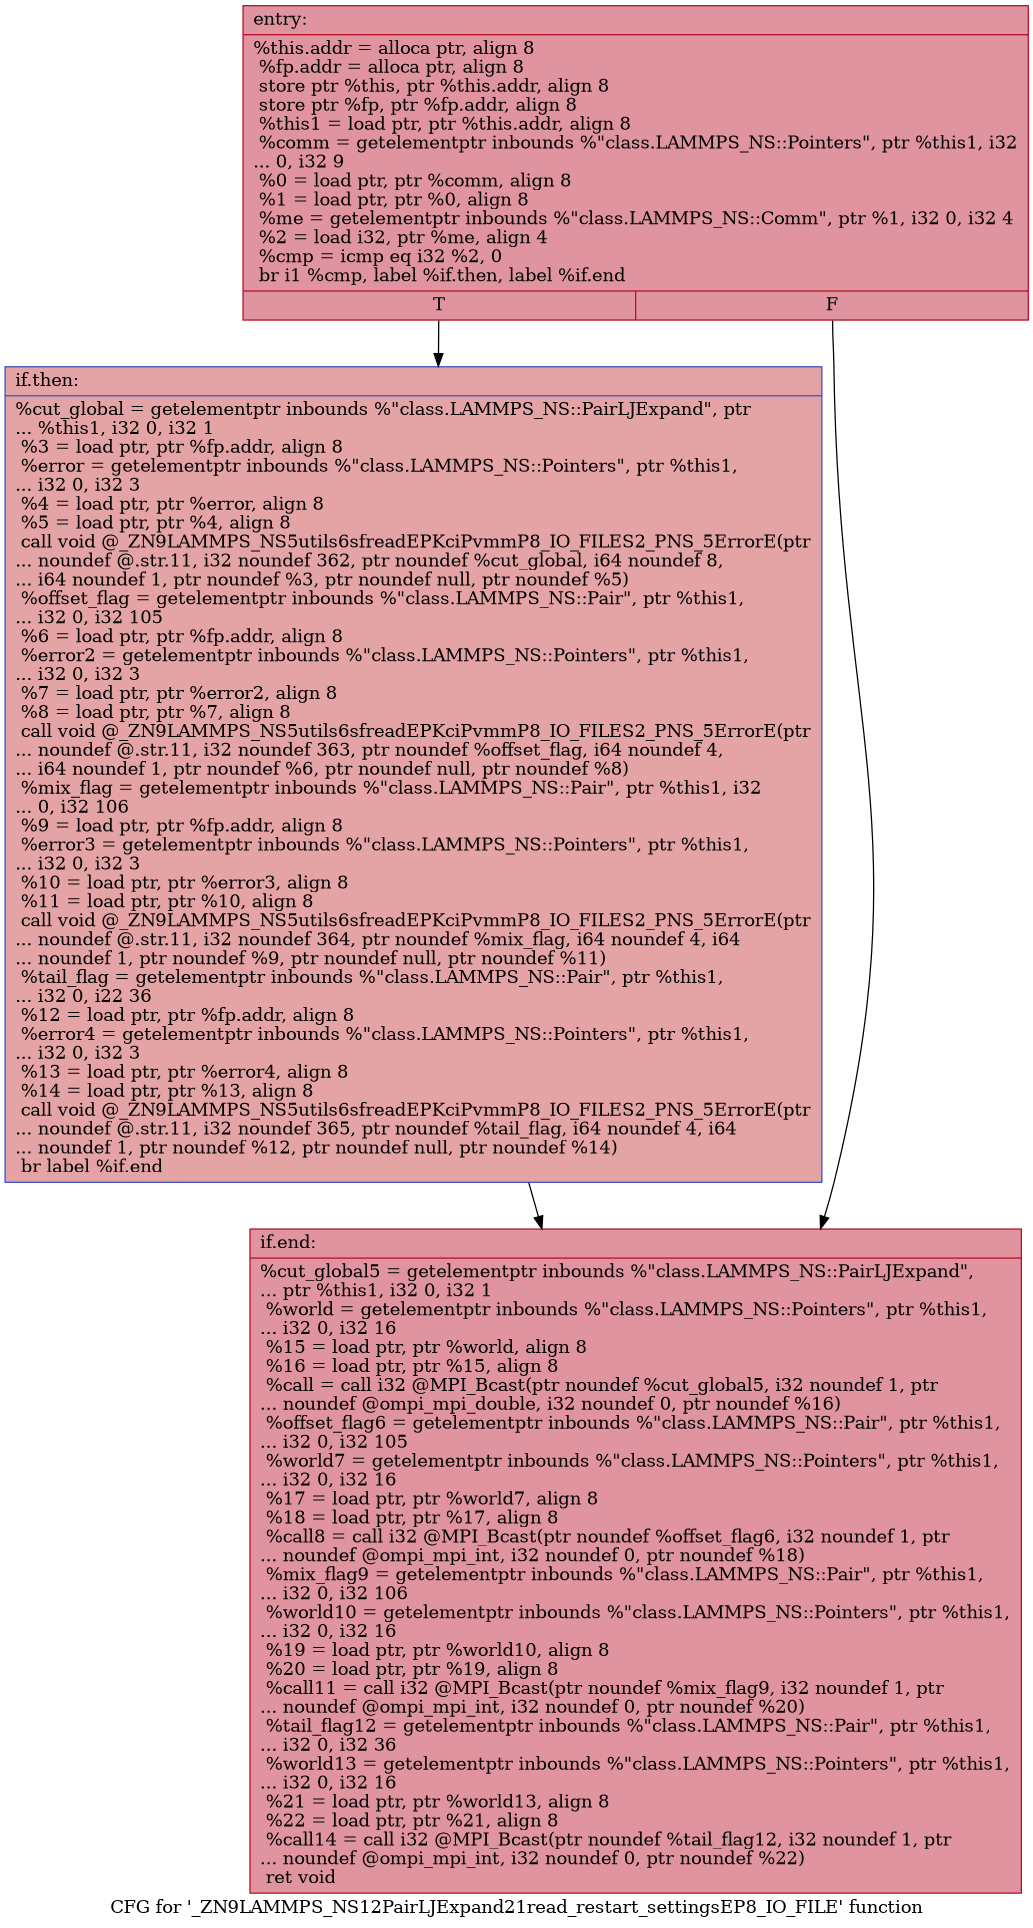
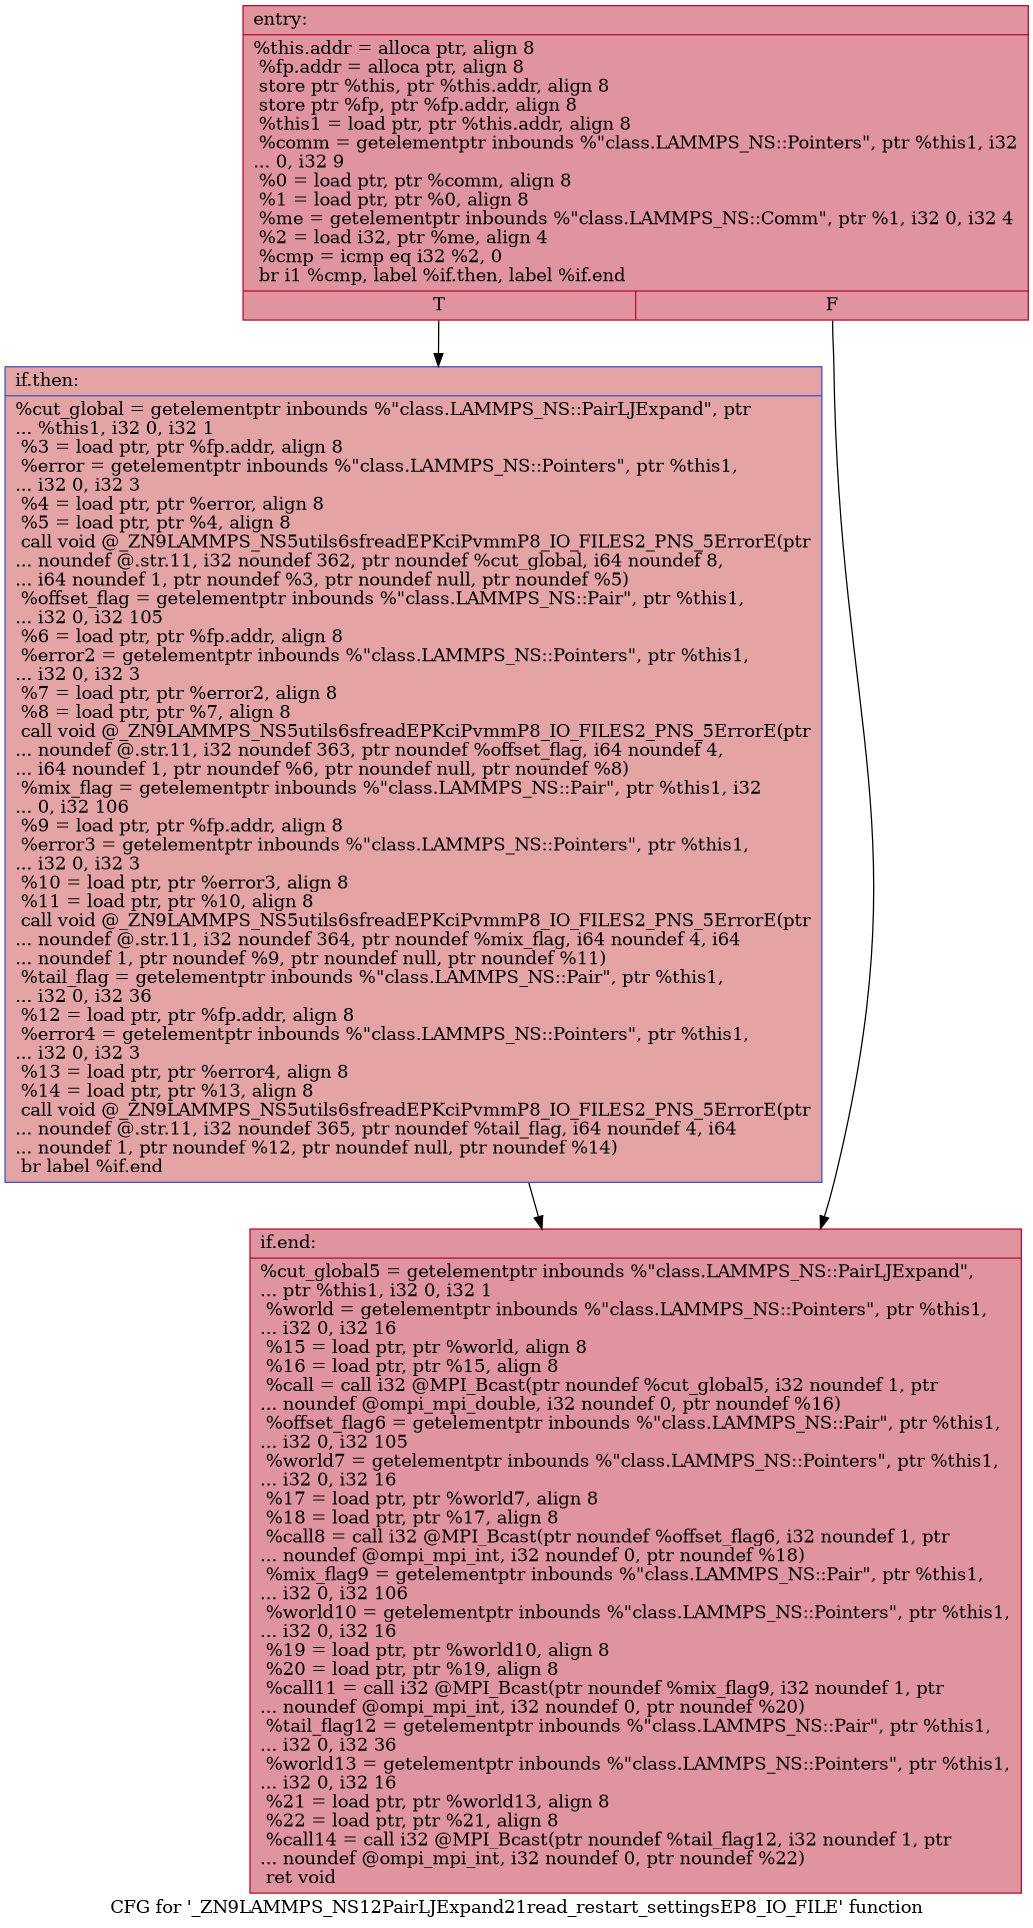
(84, 997) -> (84, 997)
